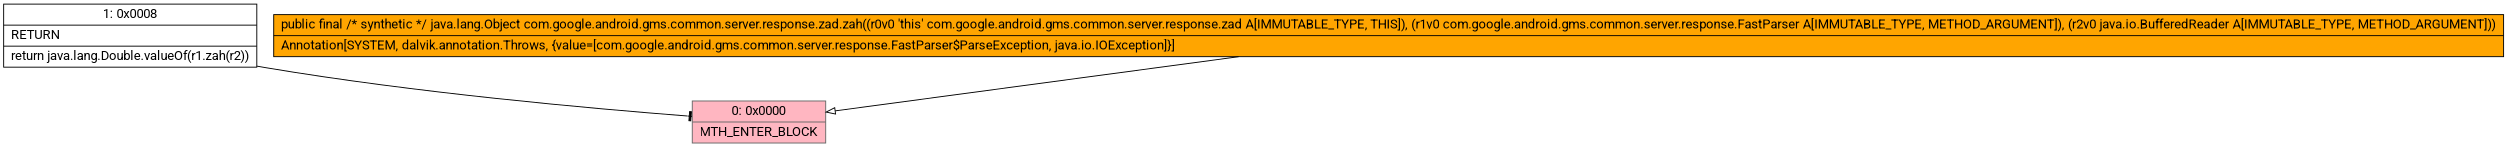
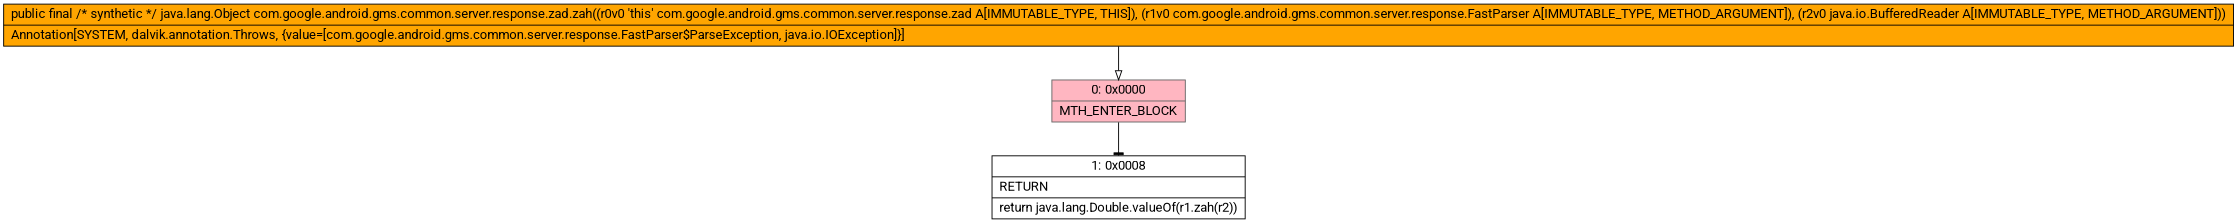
(471, 96) -> (1119, 137)
